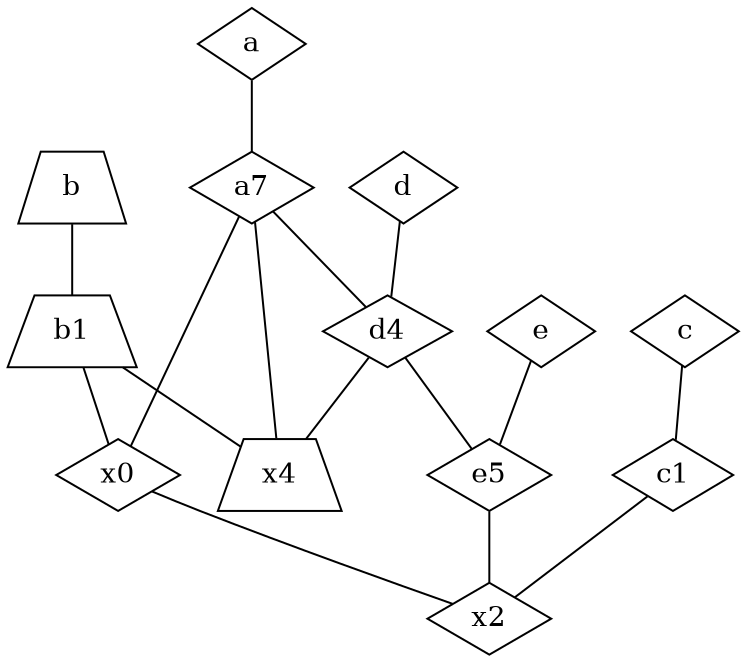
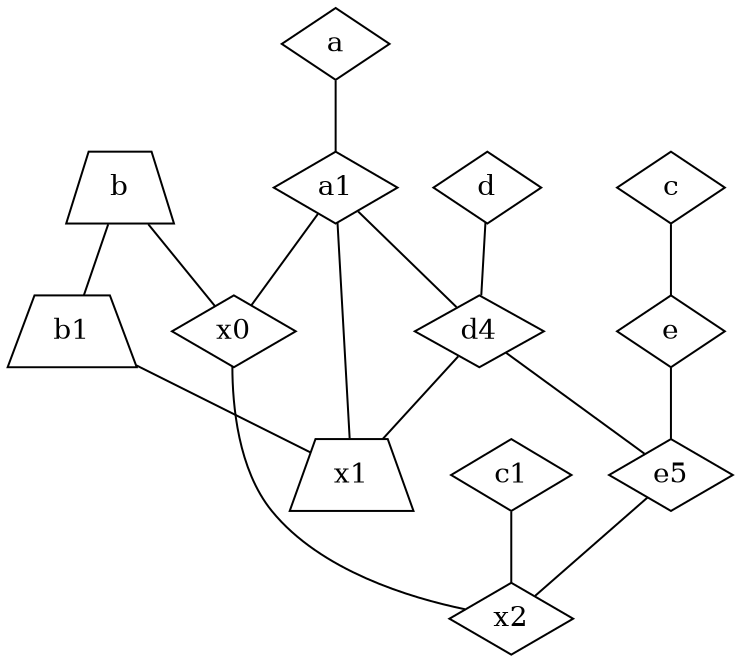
(252, 188) -> (336, 188)
(679, 403) -> (671, 260)
(96, 406) -> (182, 265)
(280, 475) -> (352, 475)
